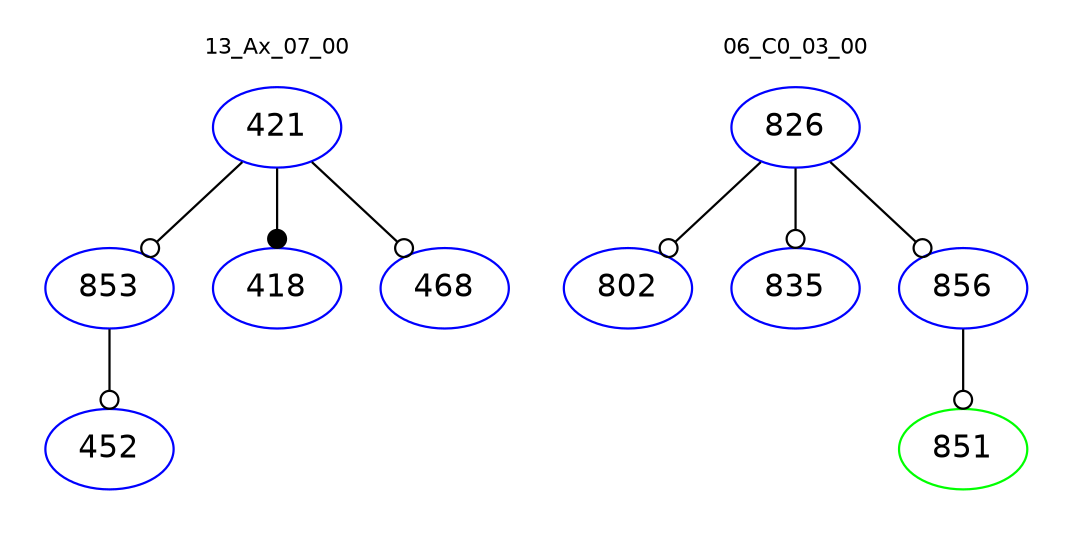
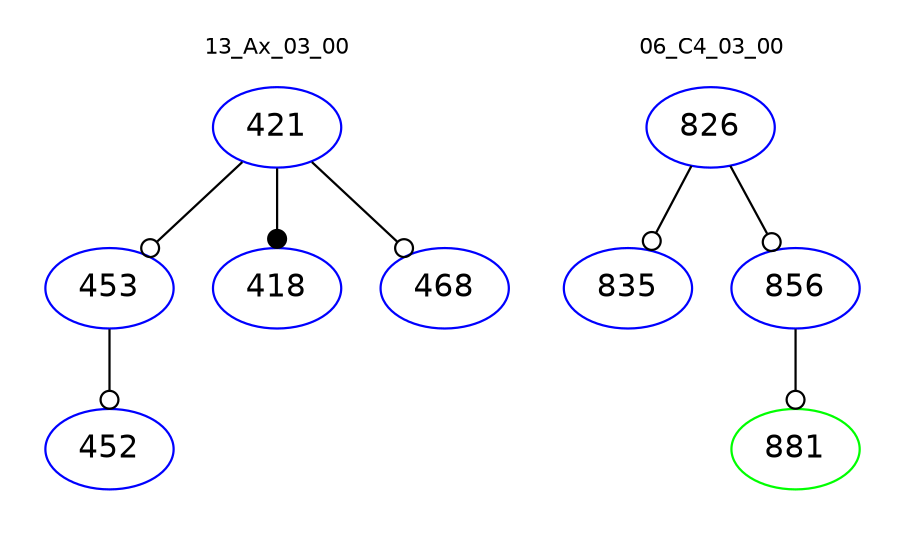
(277, 48) -> (277, 48)
(796, 48) -> (712, 48)
(110, 288) -> (110, 288)
(628, 288) -> none
(963, 449) -> (796, 449)
